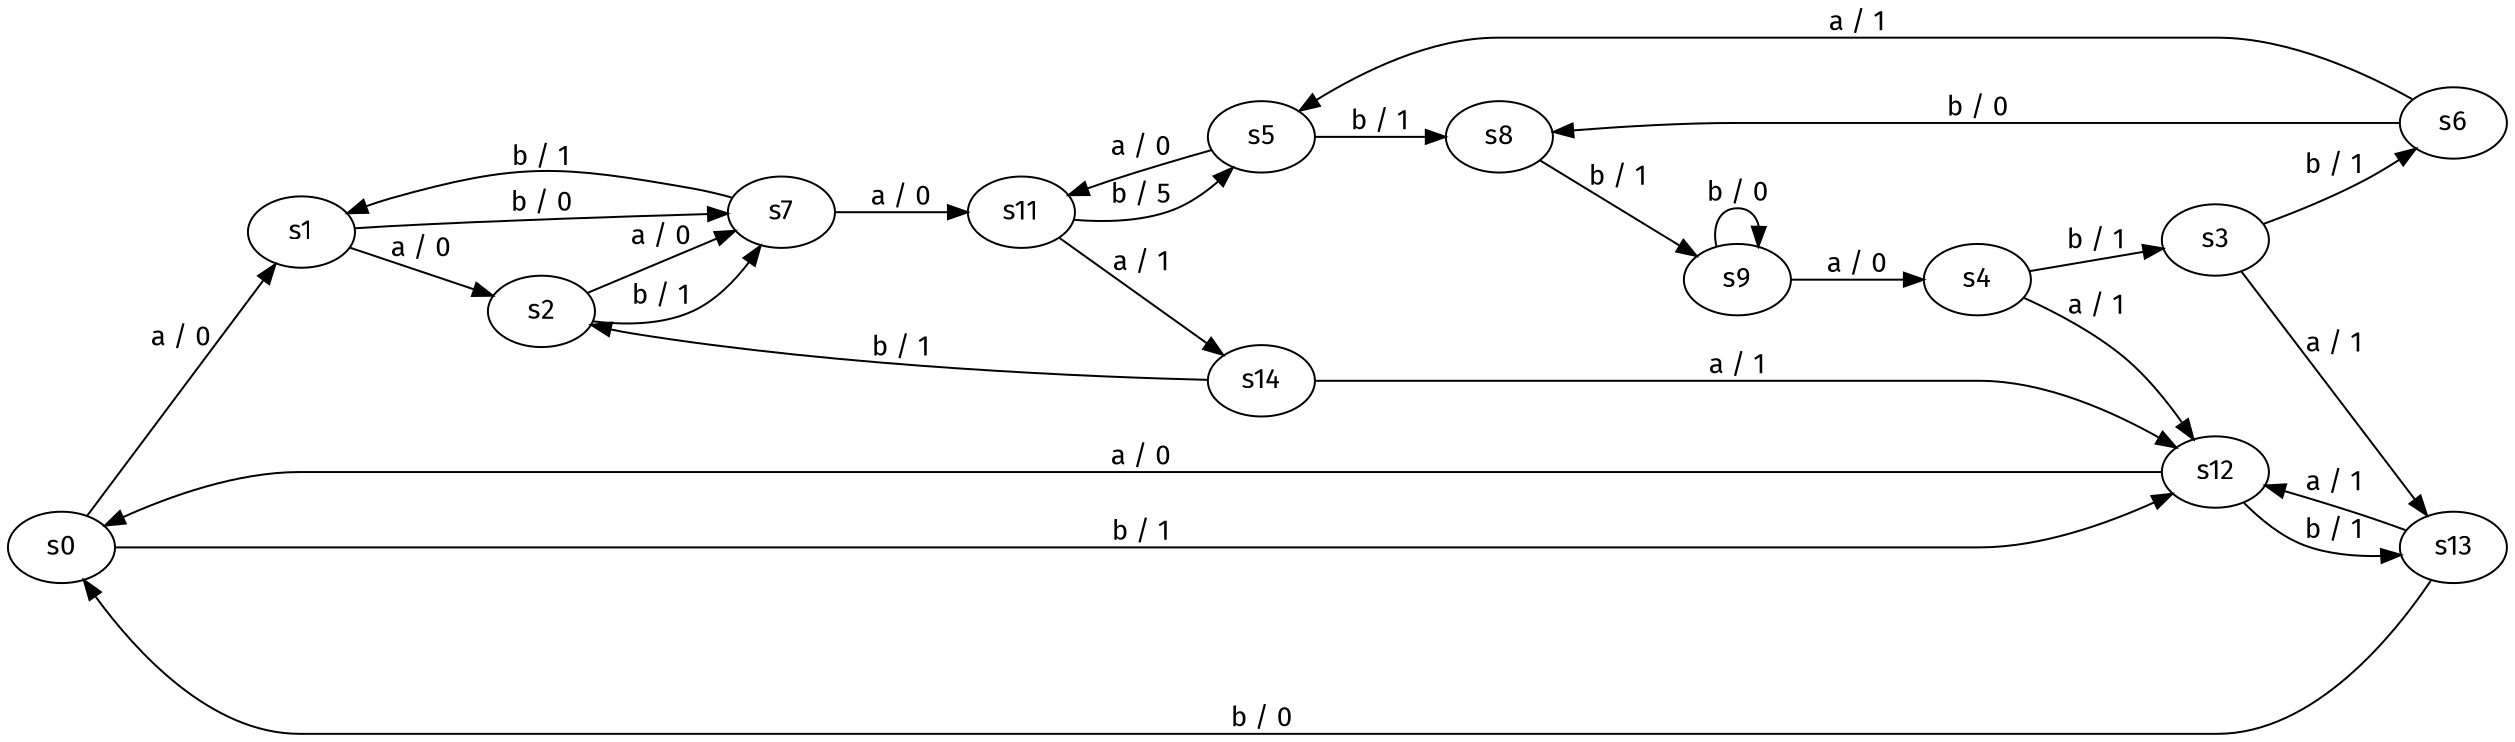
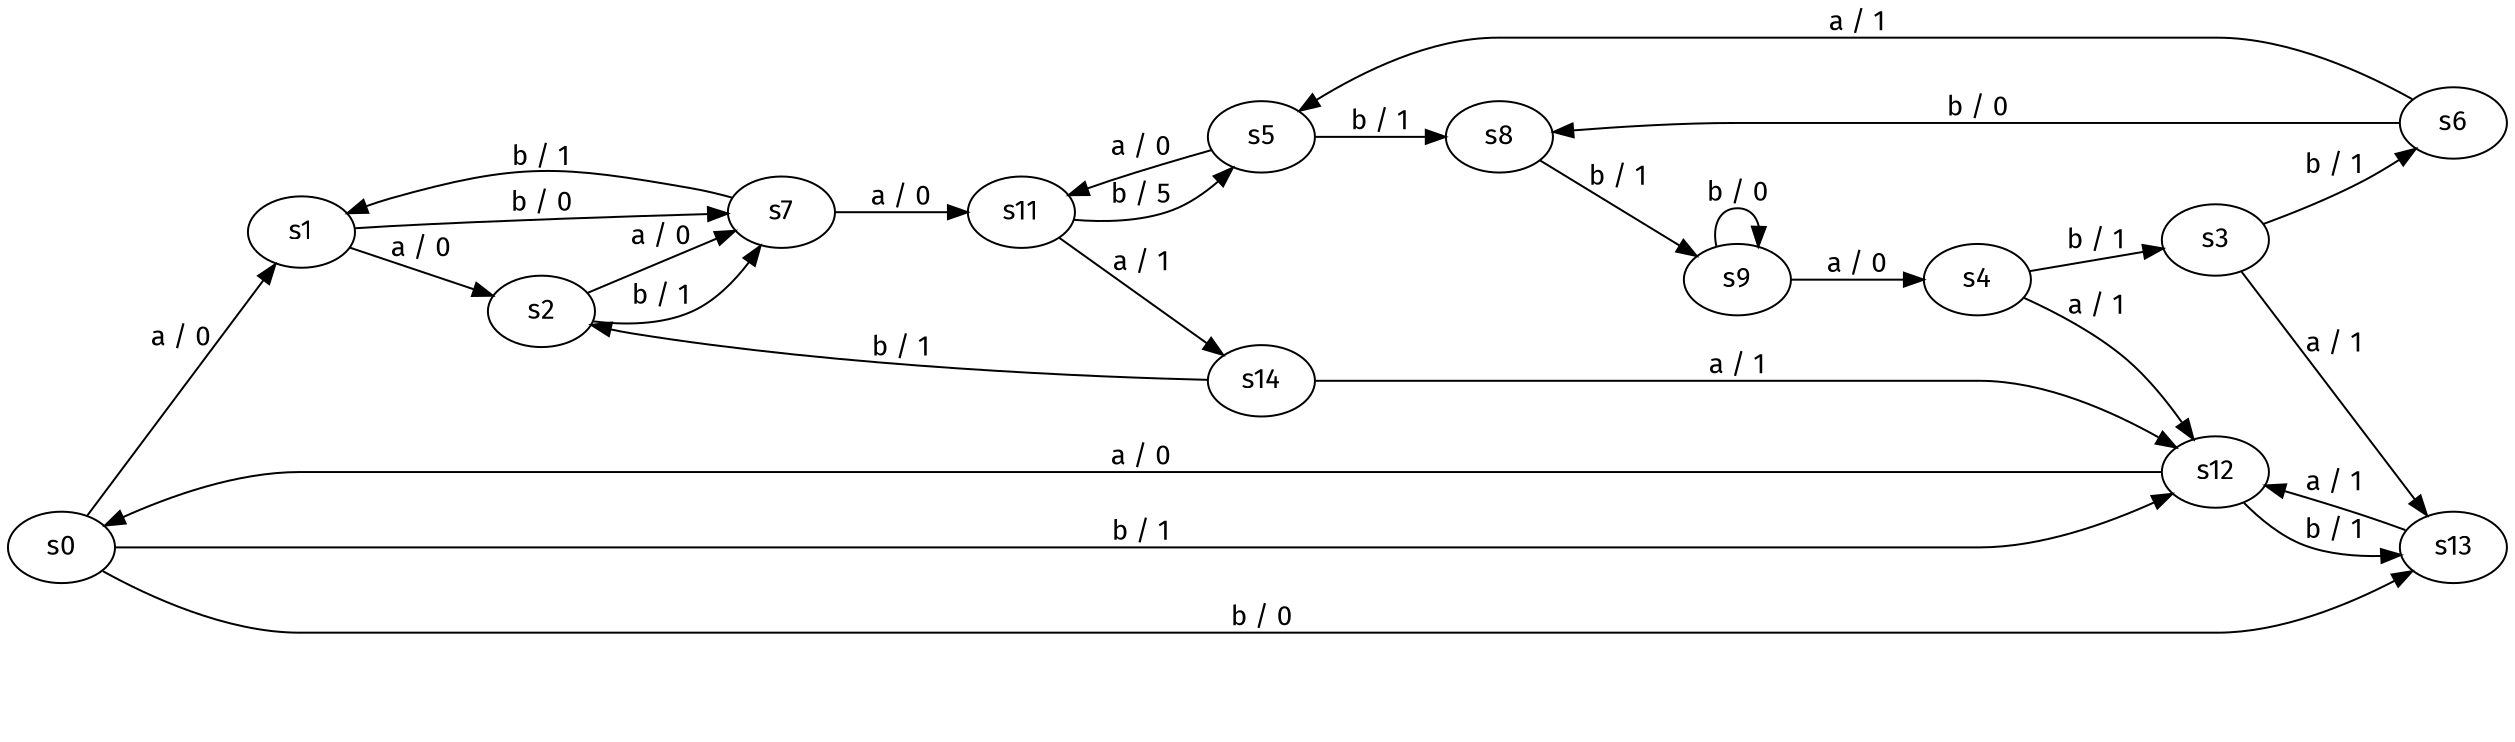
(1268, 734) -> (1248, 633)
